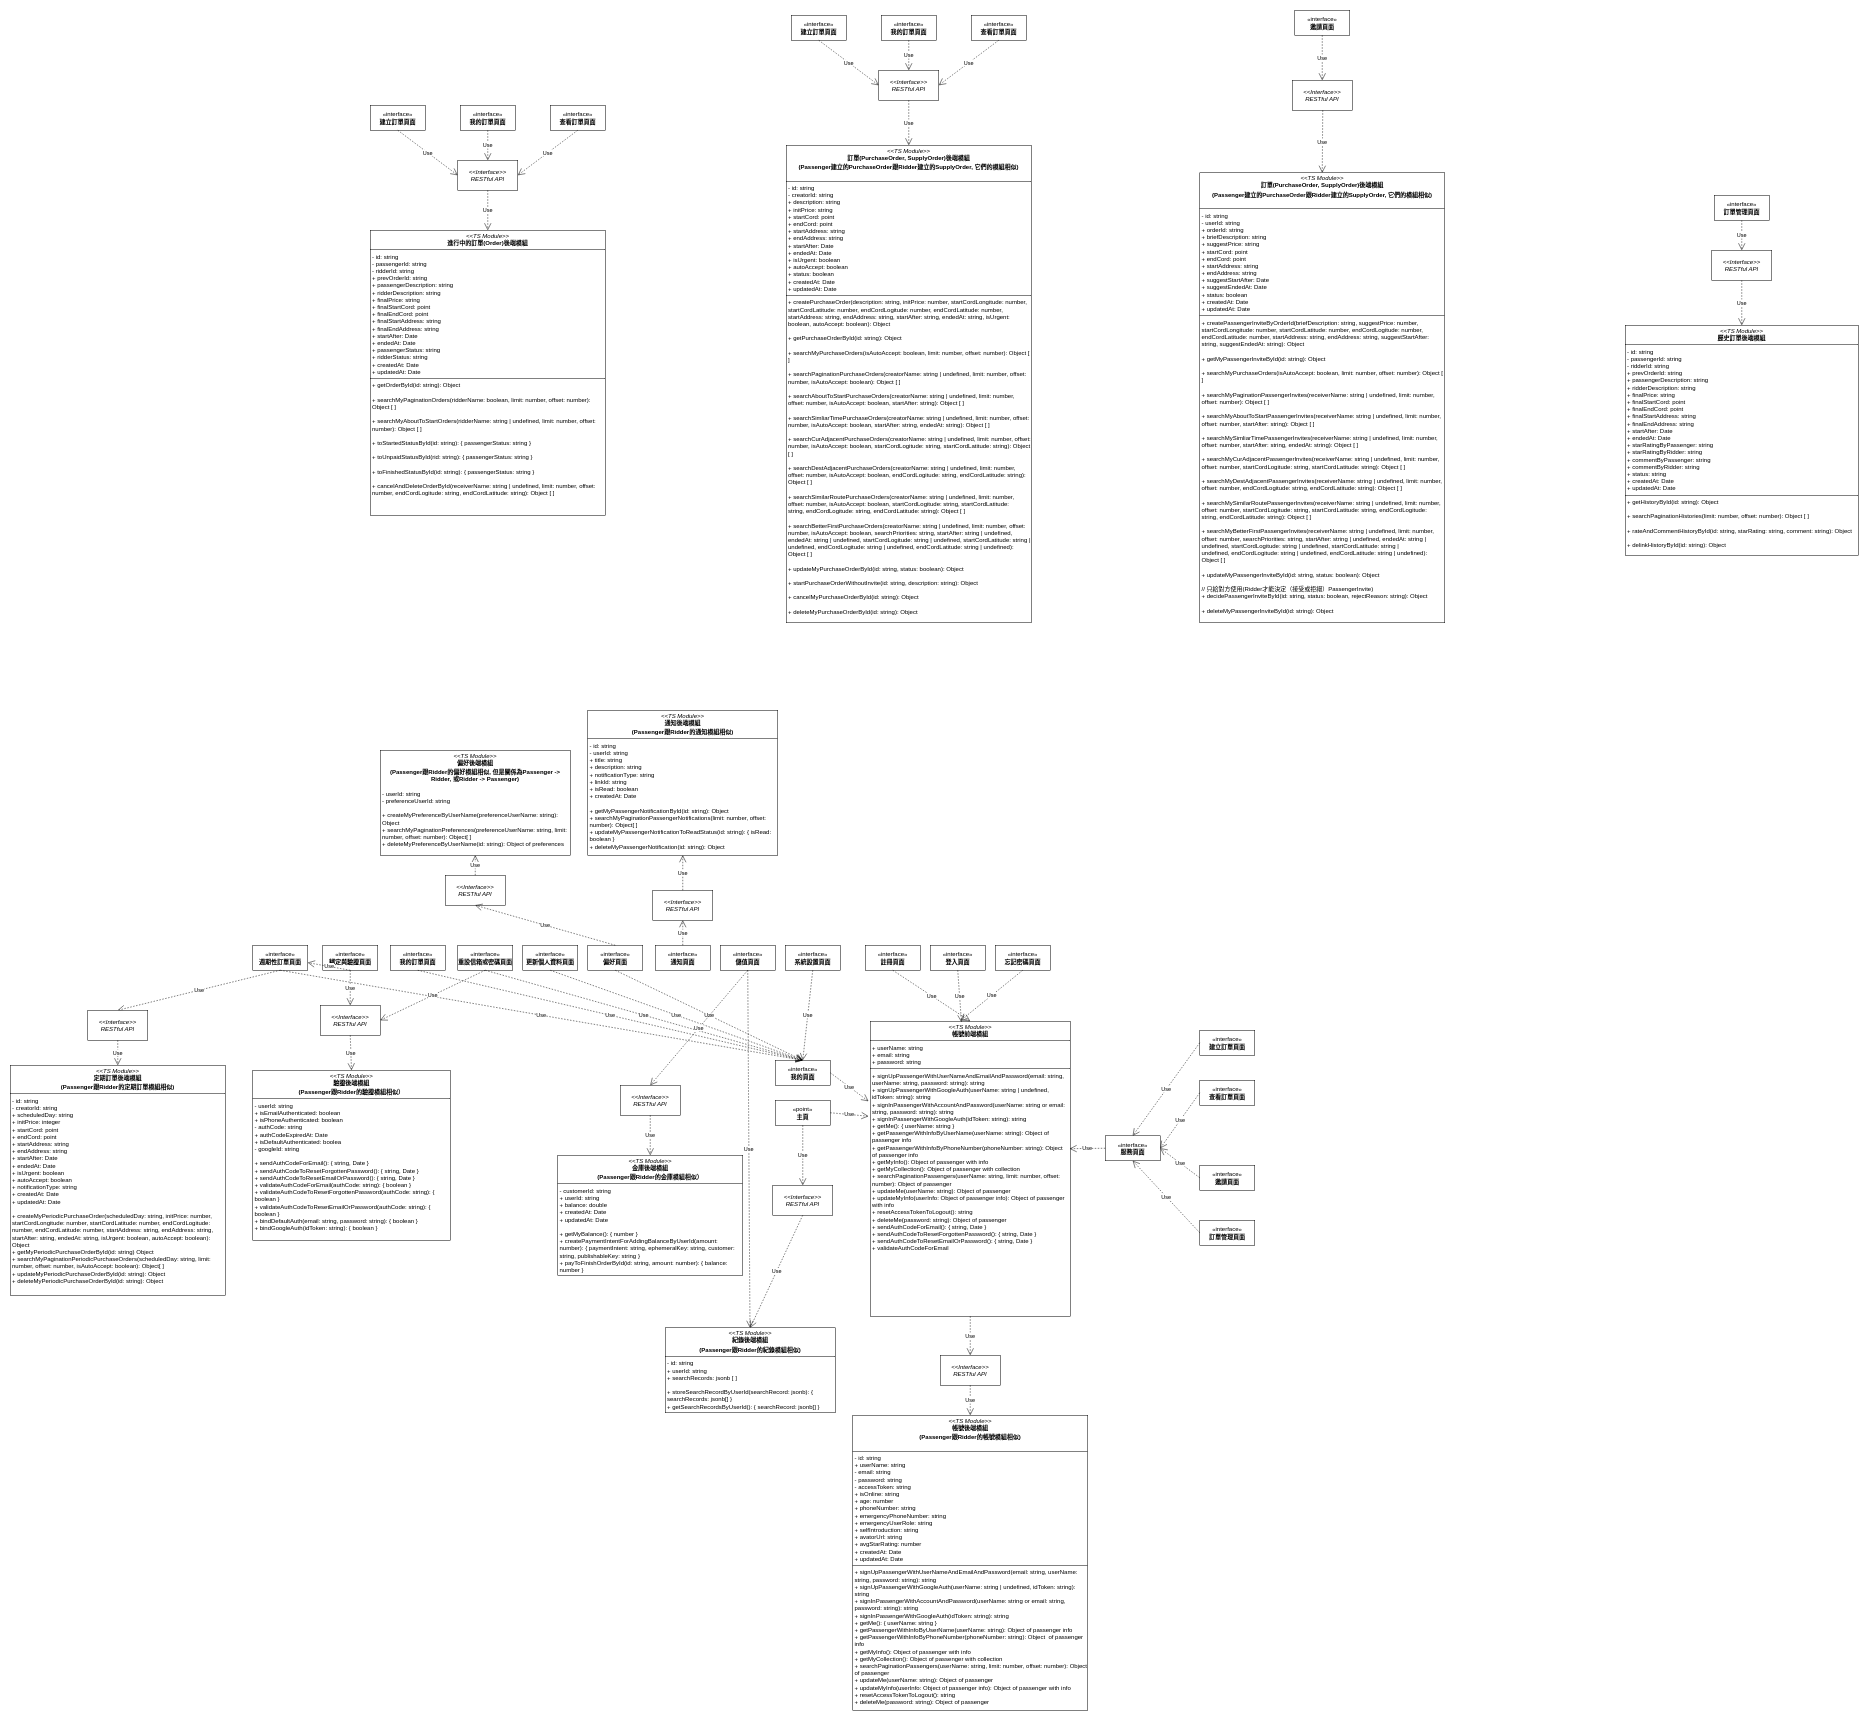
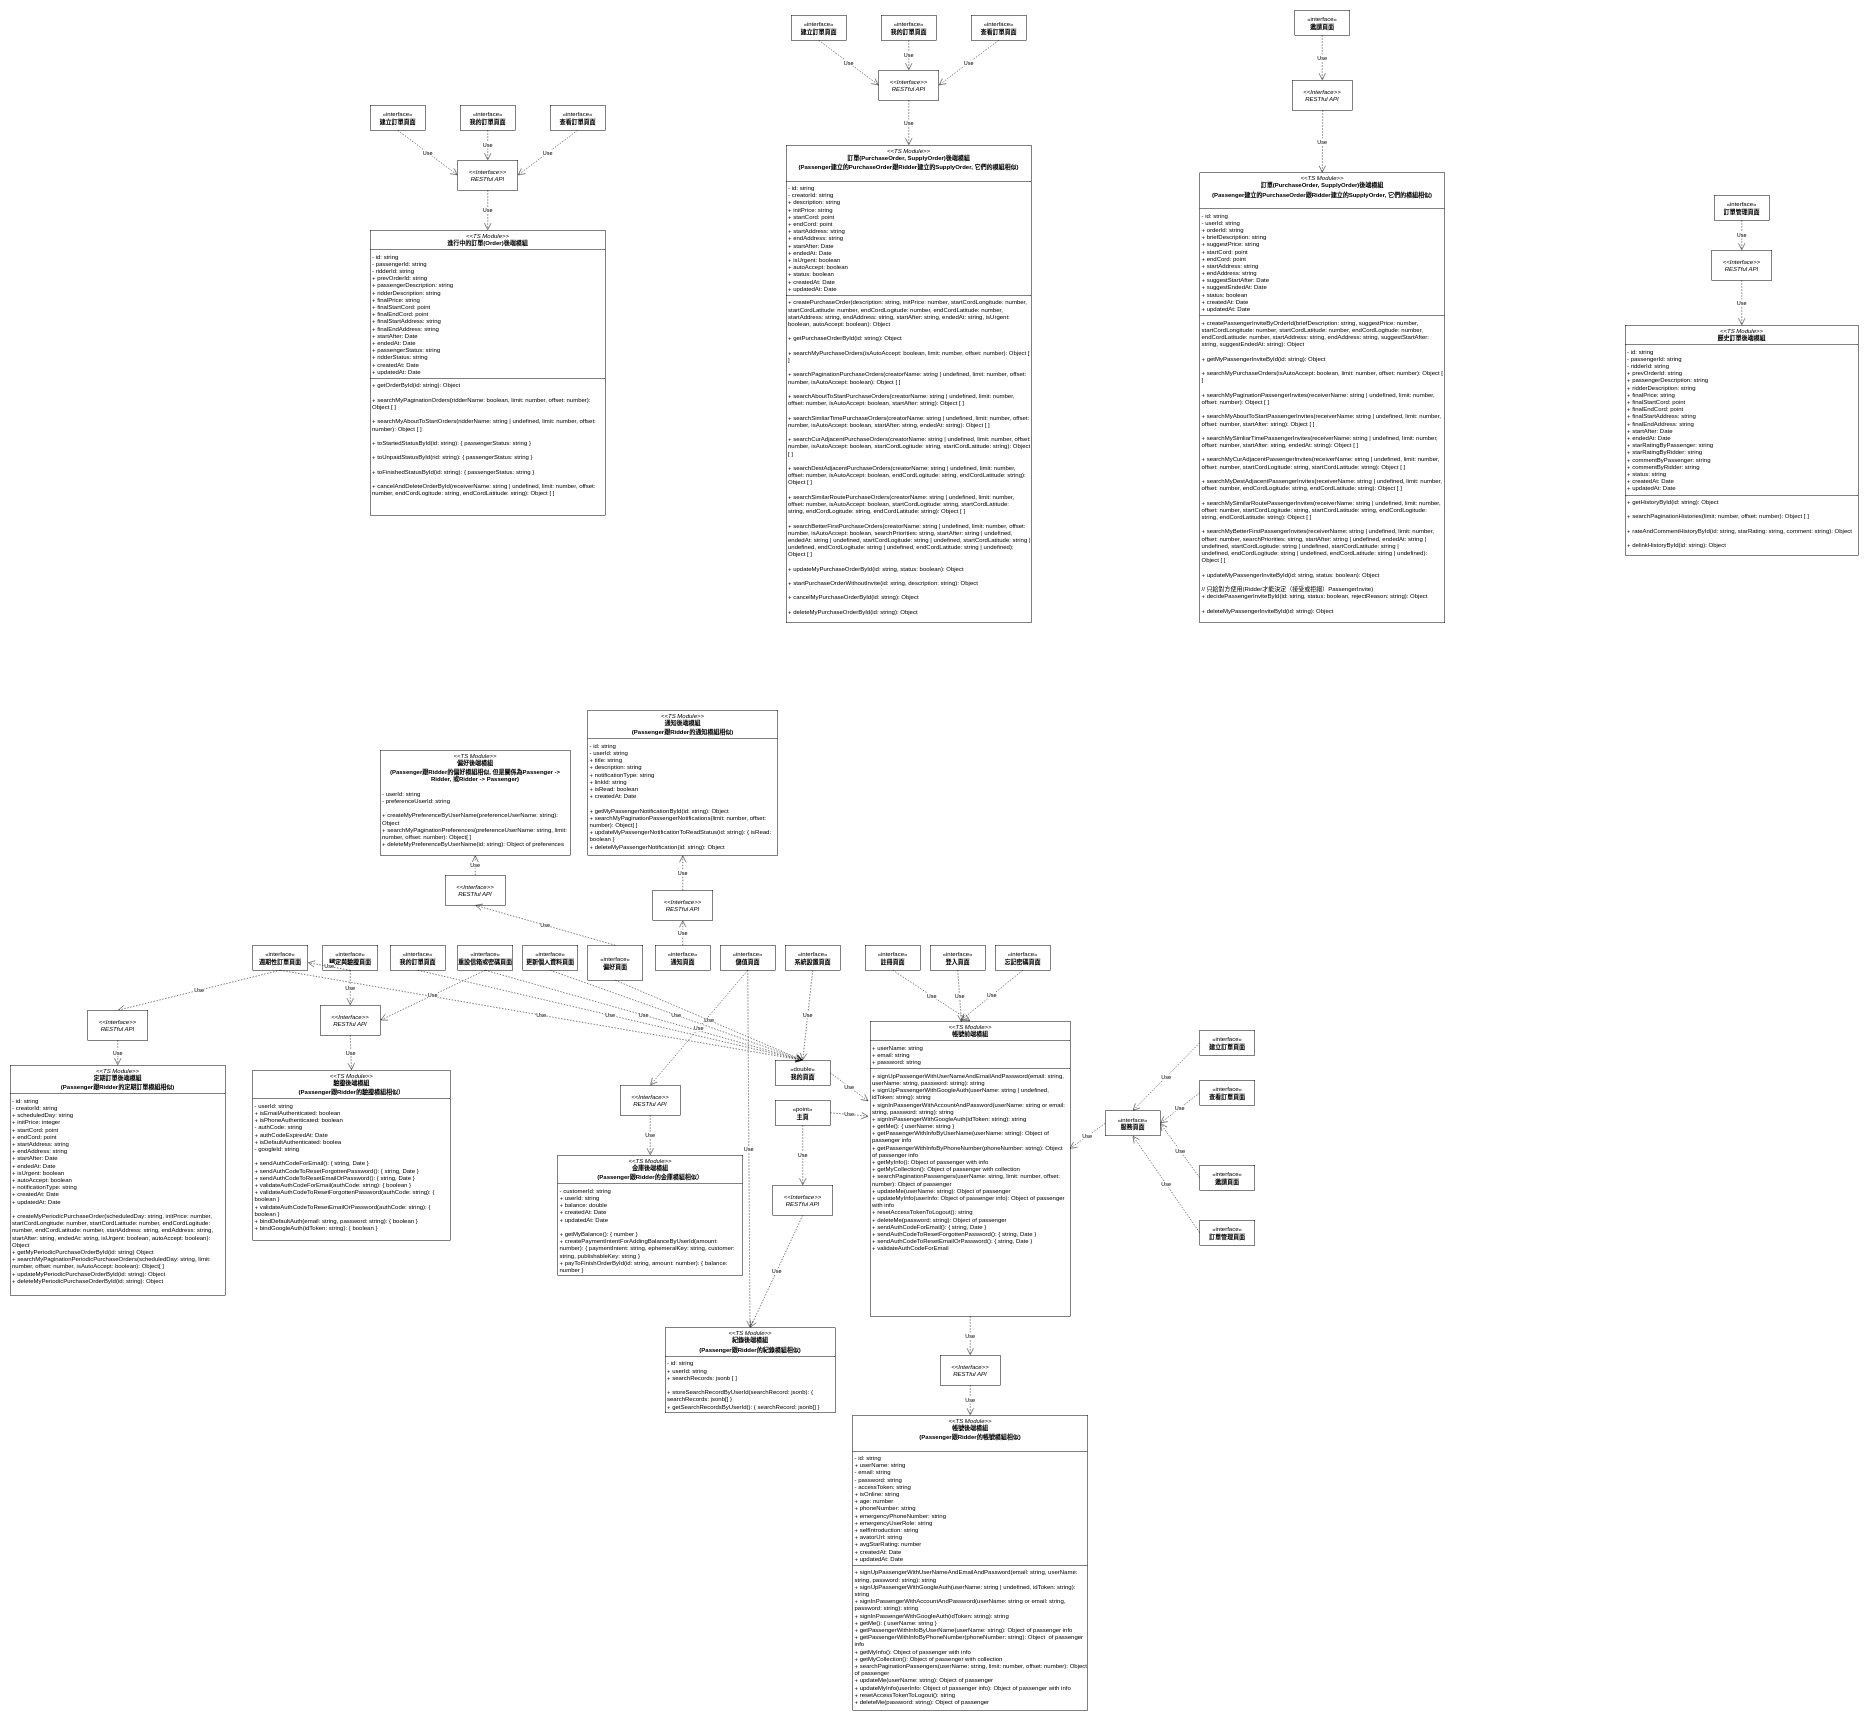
(615, 958) -> (615, 963)
(803, 1073) -> (803, 1073)
(1133, 1148) -> (1133, 1123)
